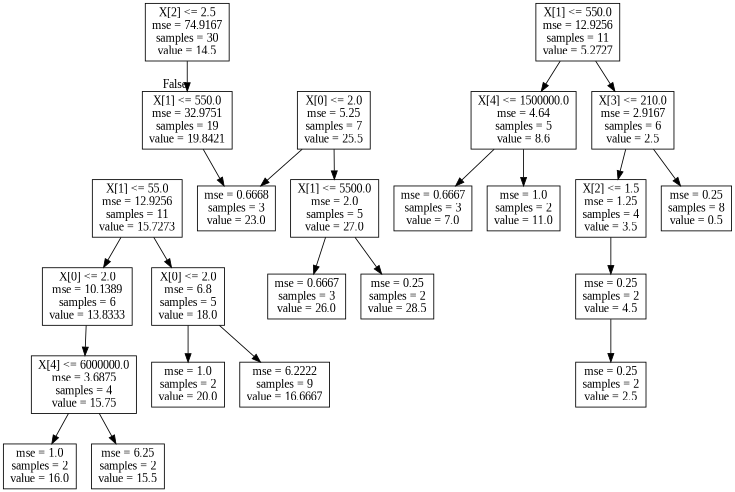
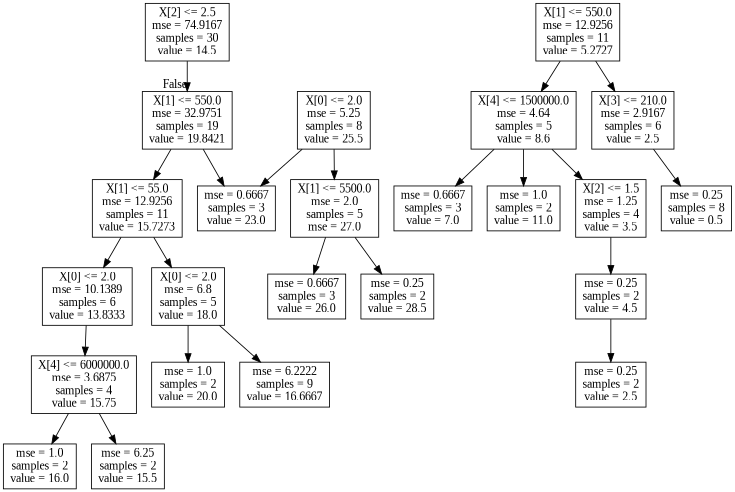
(334, 120) -> (334, 120)
(623, 160) -> (564, 161)
none -> (164, 161)
(236, 208) -> (236, 208)
(335, 208) -> (335, 208)
